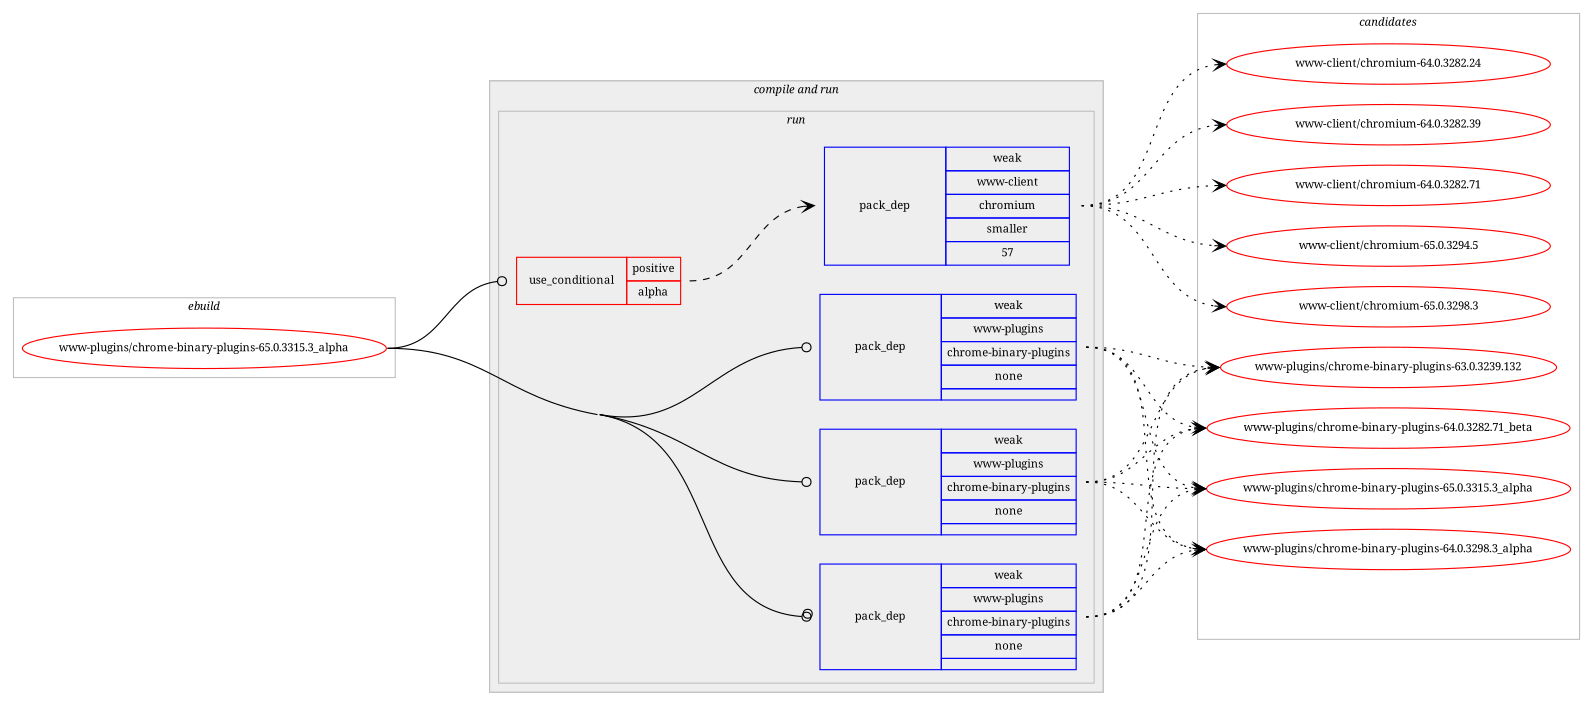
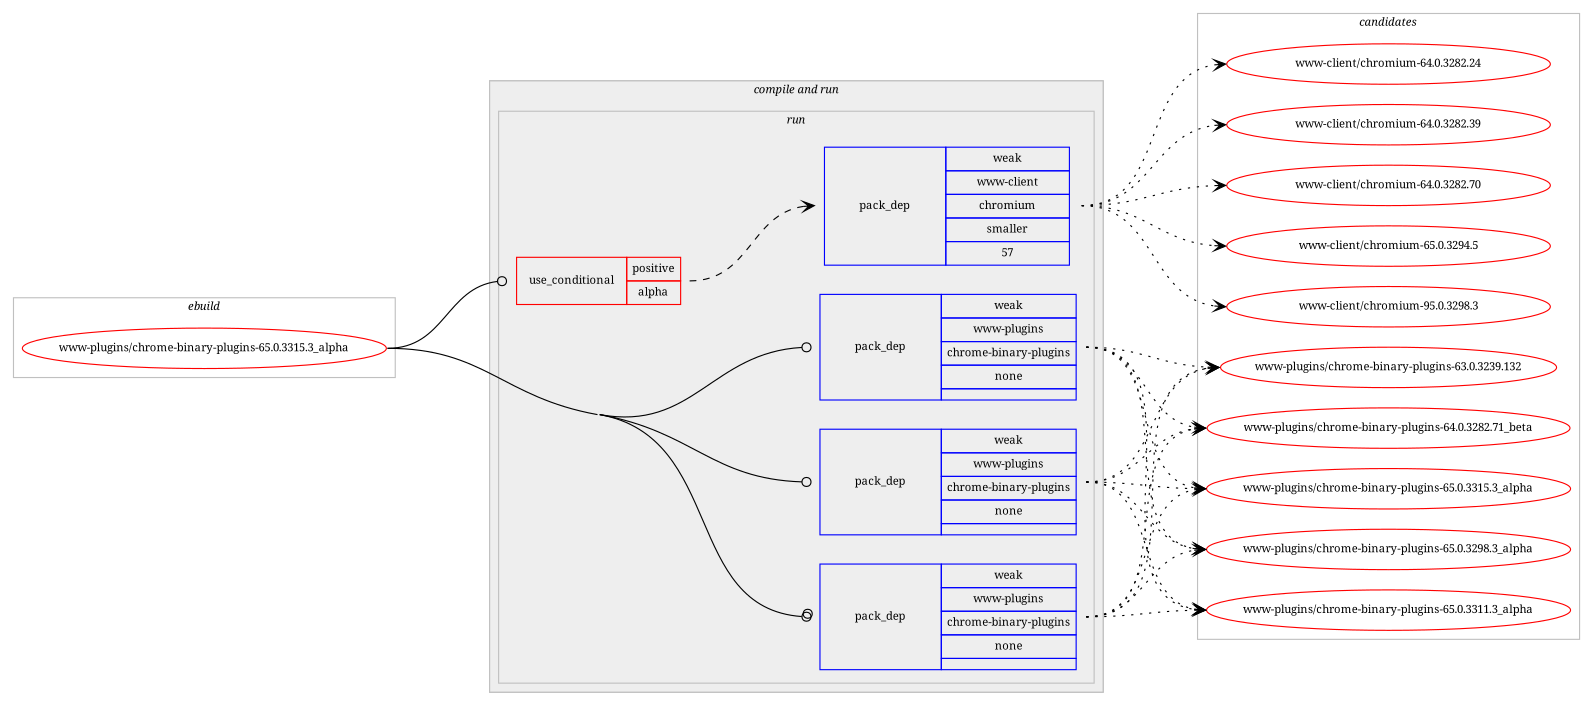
(1389, 185) -> (1389, 185)
(1389, 307) -> (1389, 307)
(1389, 549) -> (1389, 549)
none -> (1389, 610)
